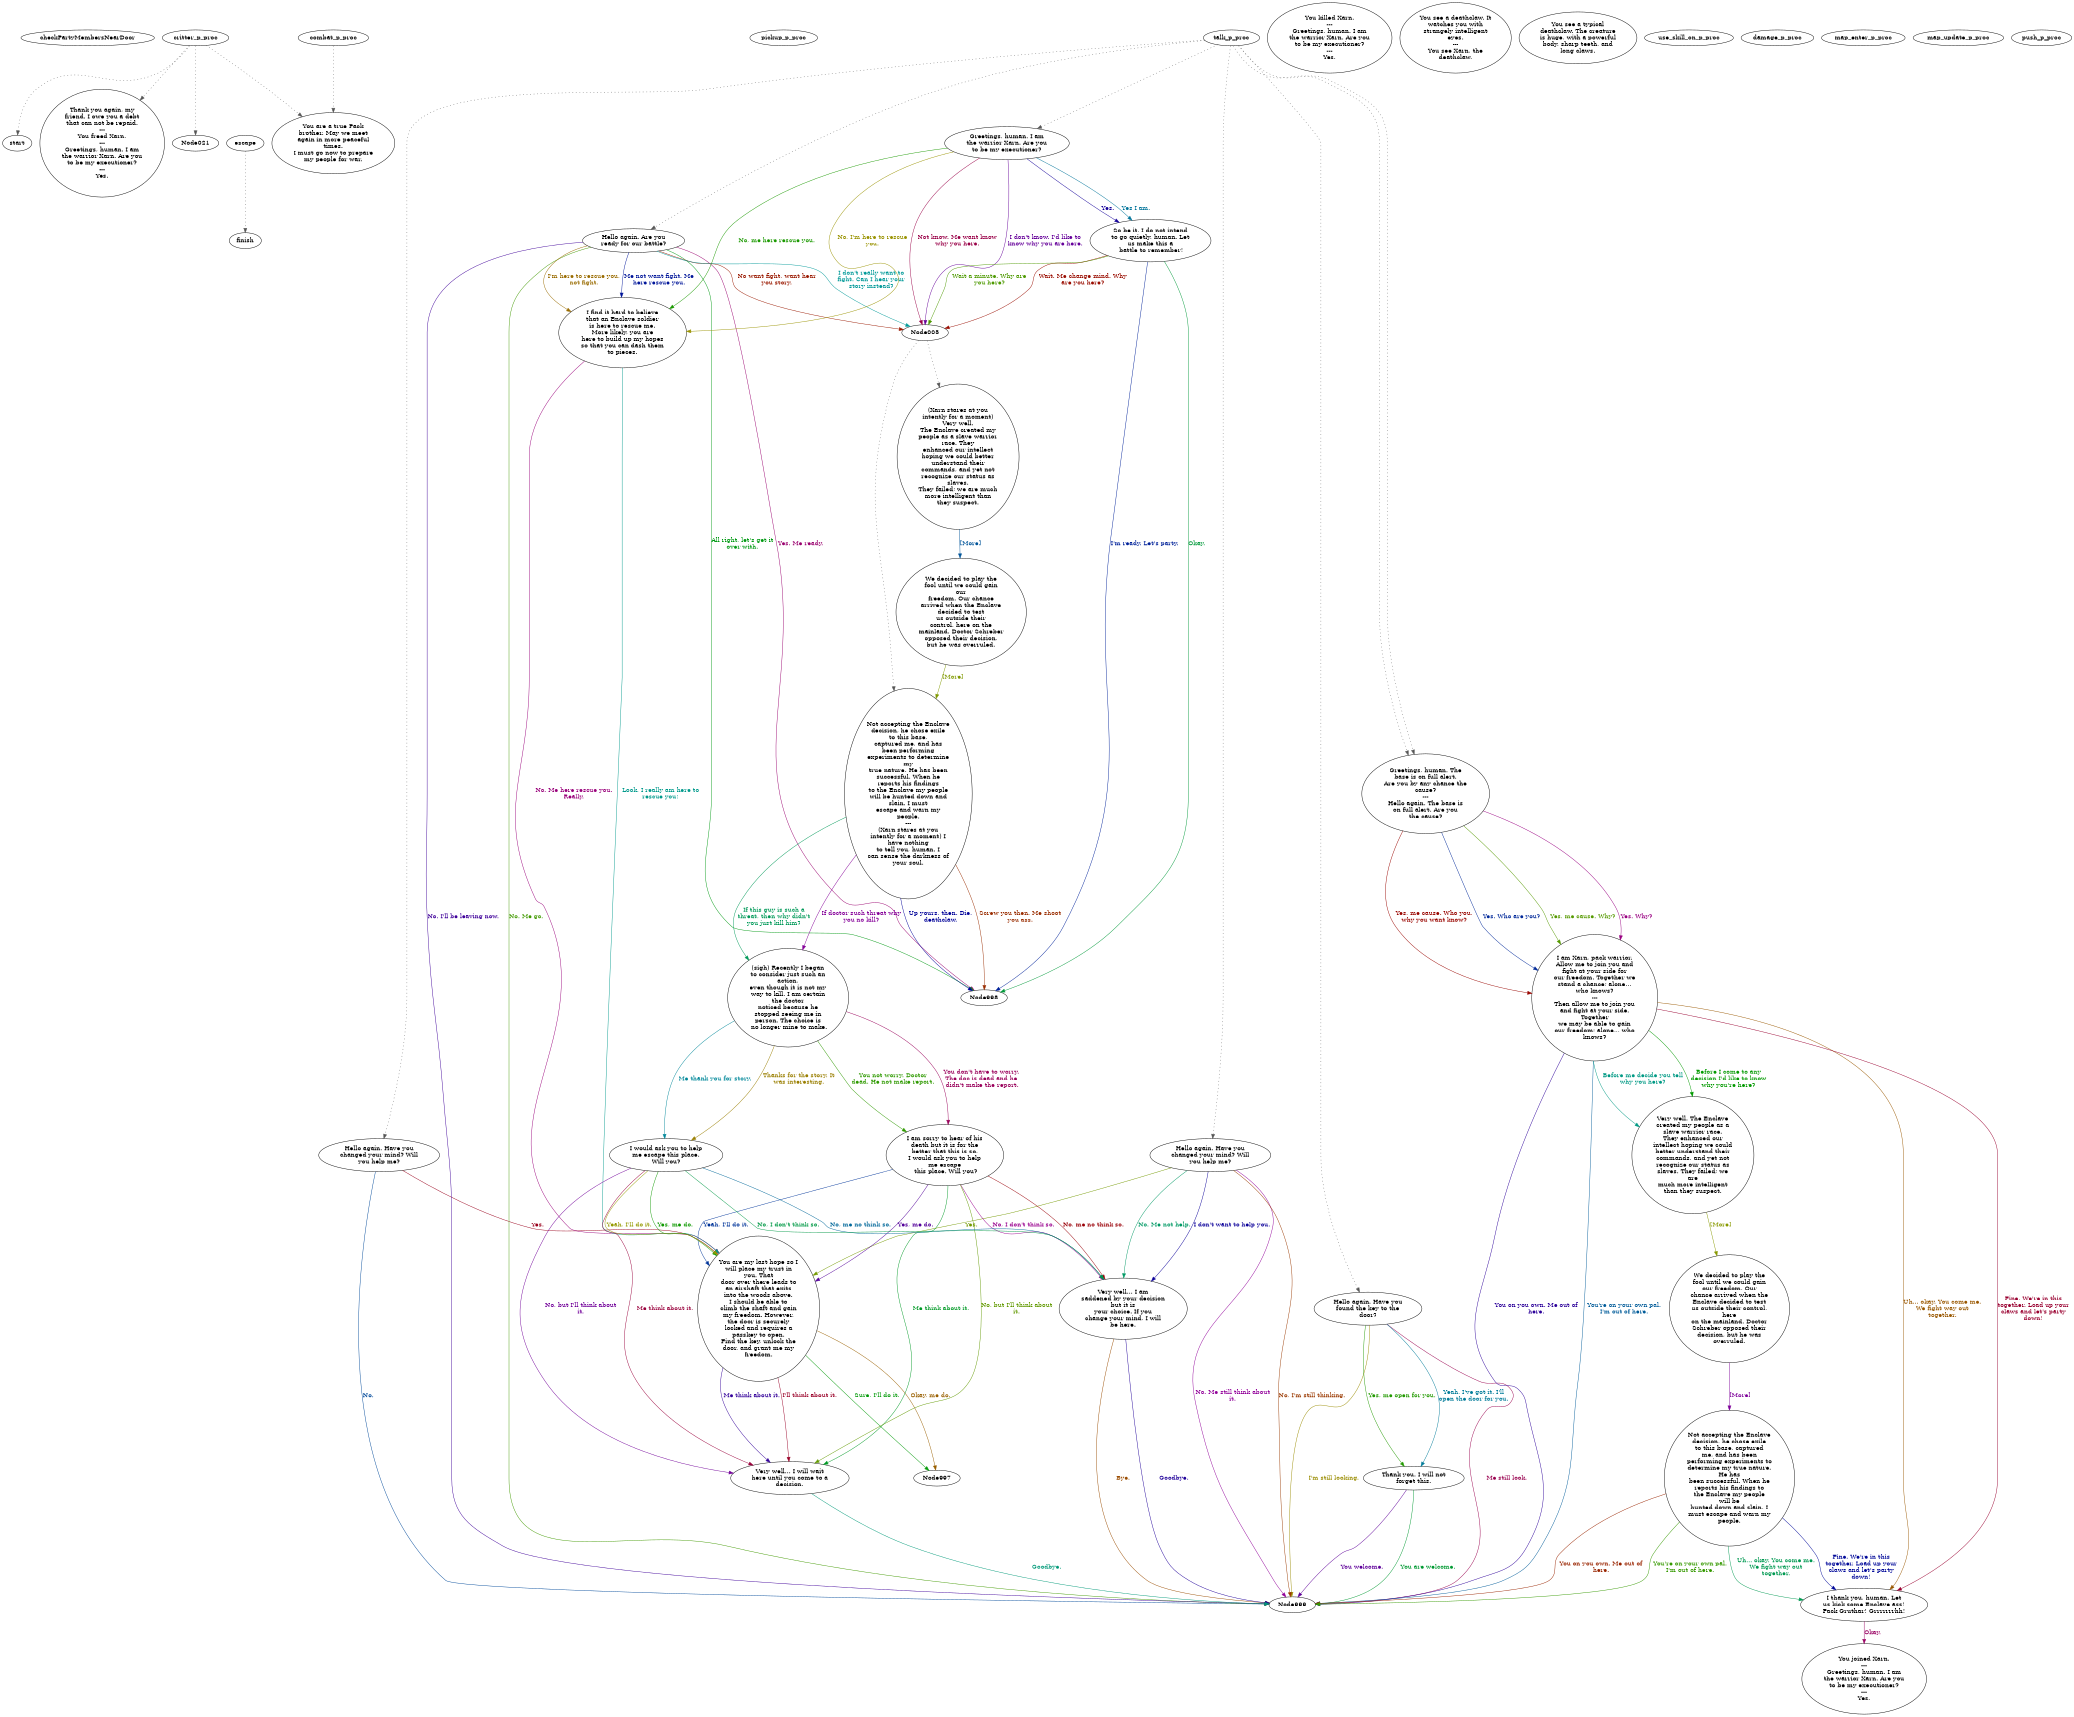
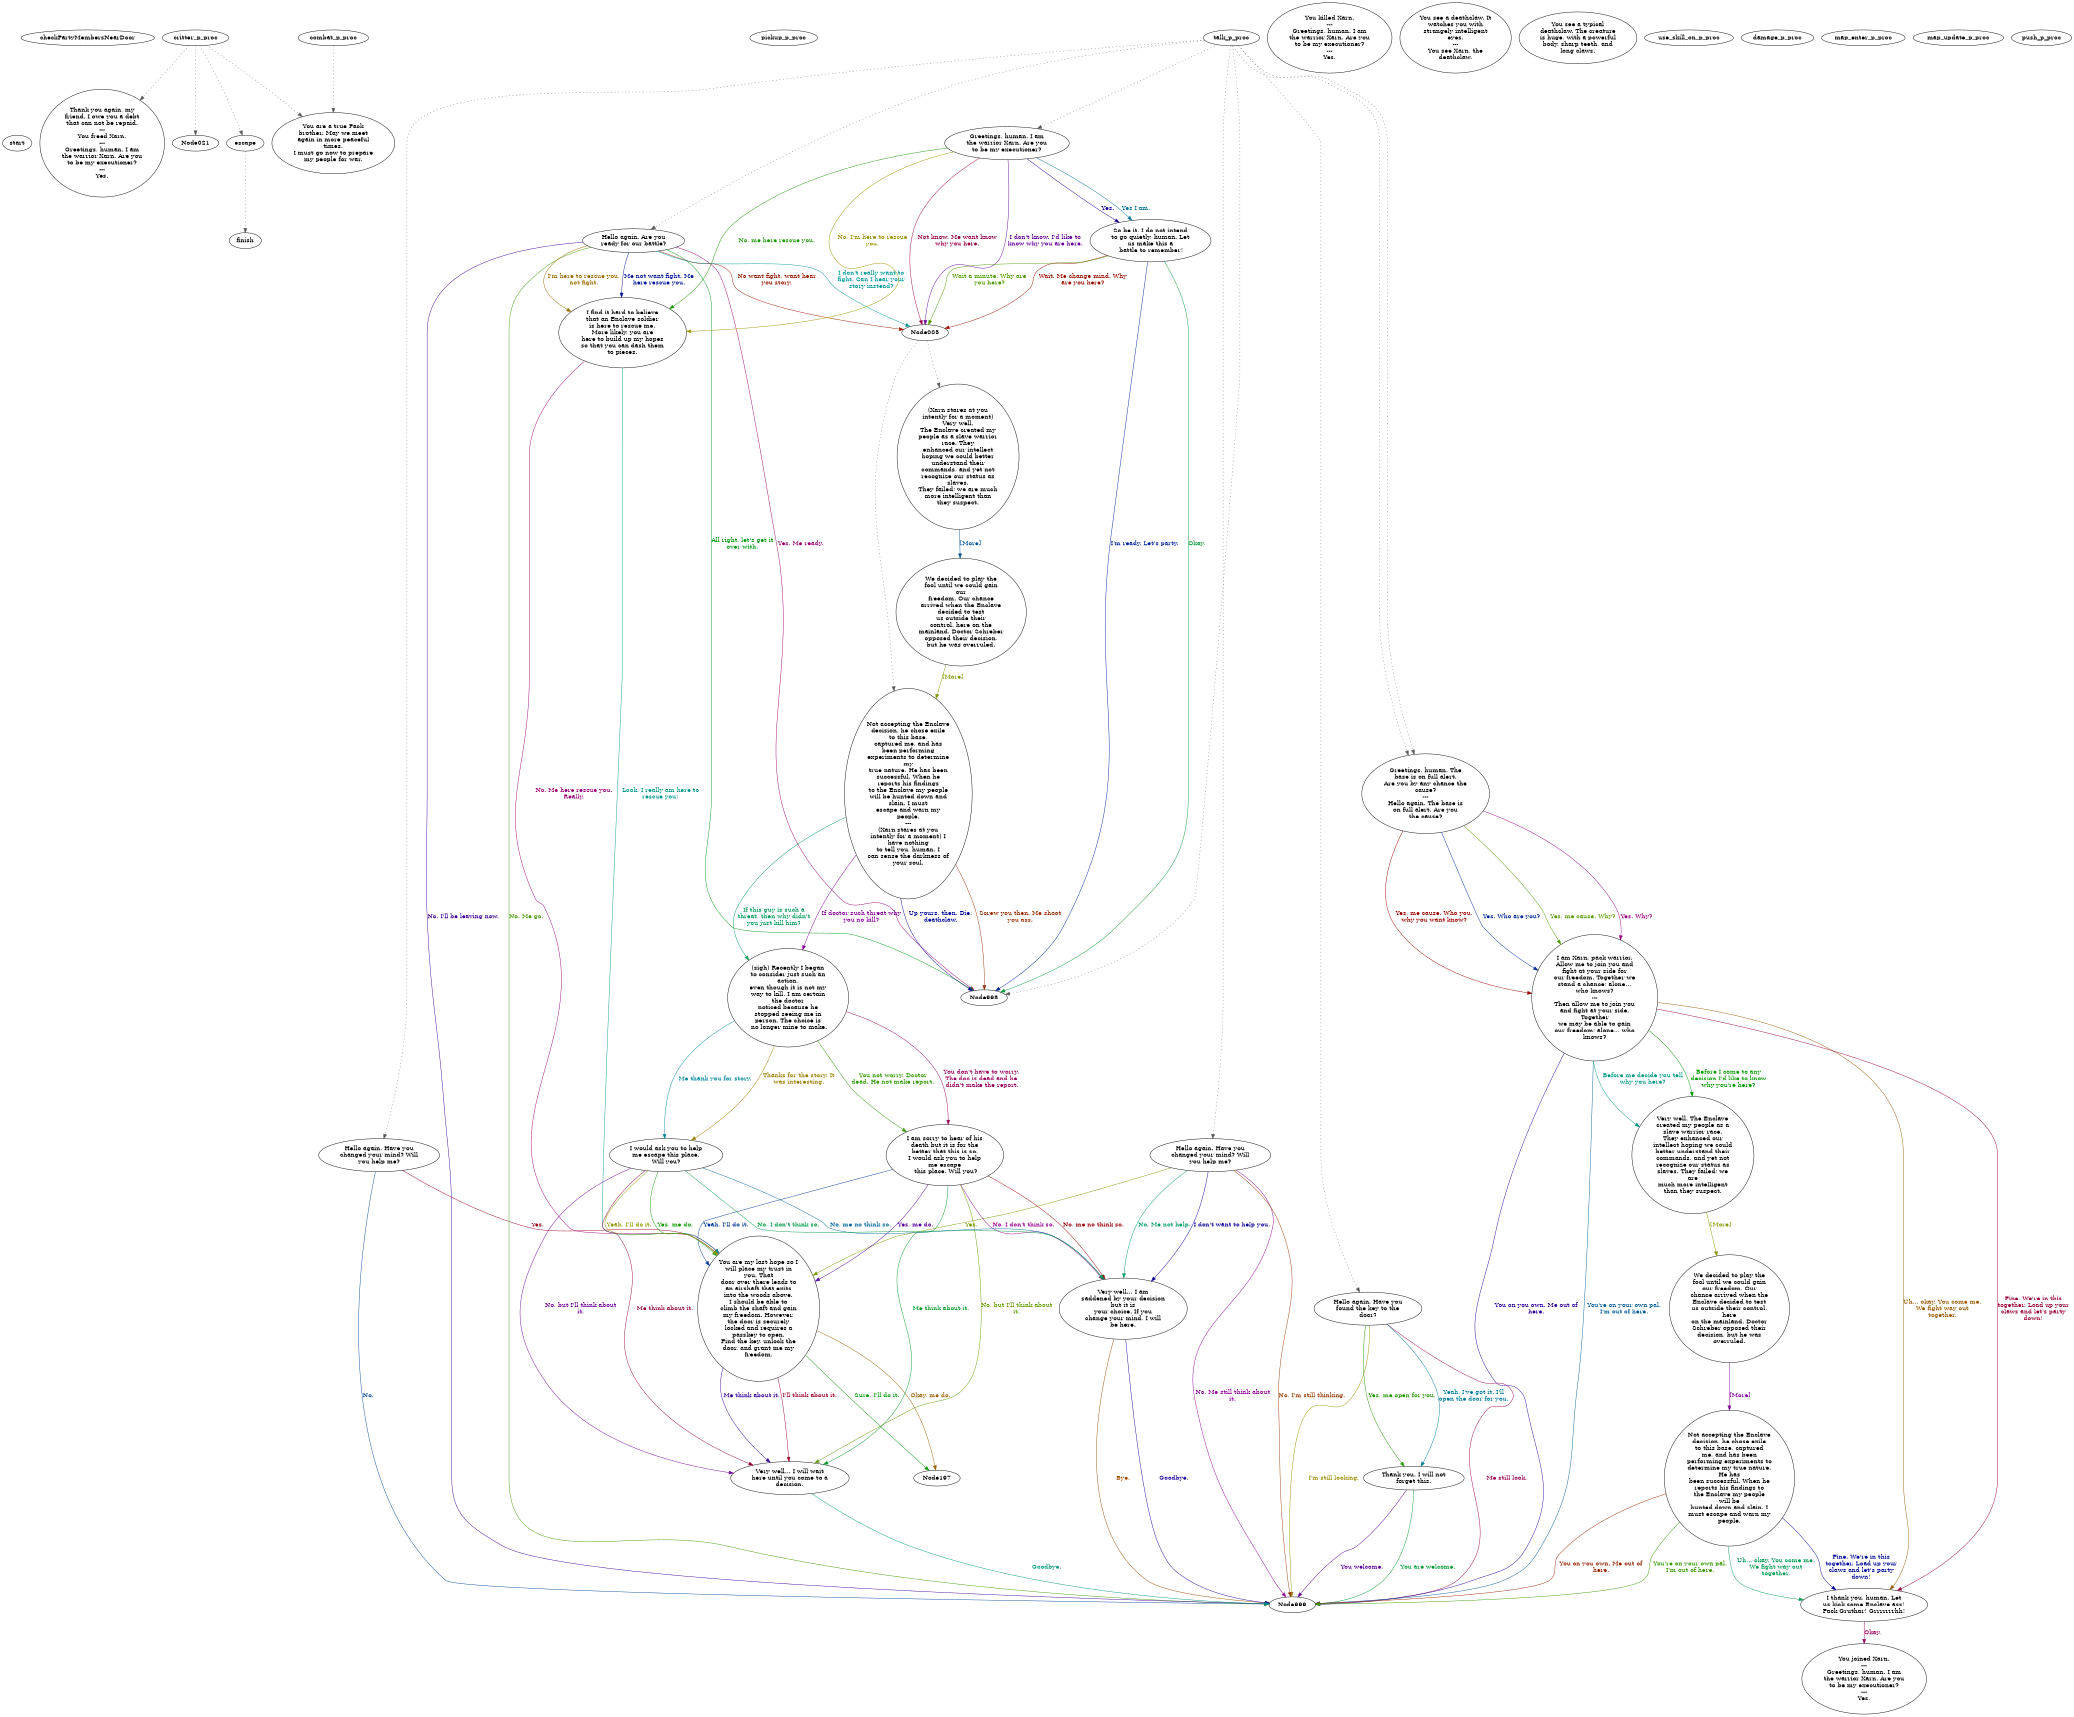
(94, 77) -> (222, 88)
none -> (1226, 552)
(937, 1478) -> (937, 1478)
